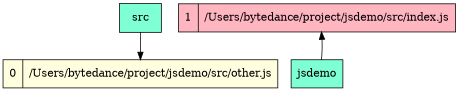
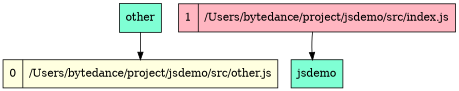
(140, 18) -> (140, 18)
(322, 50) -> (312, 42)
